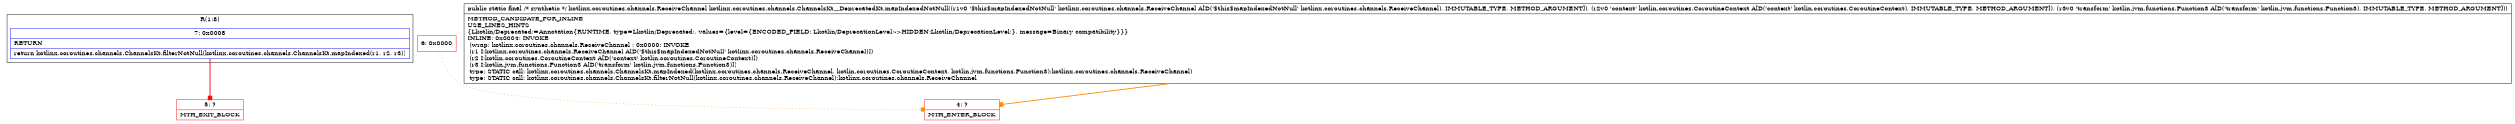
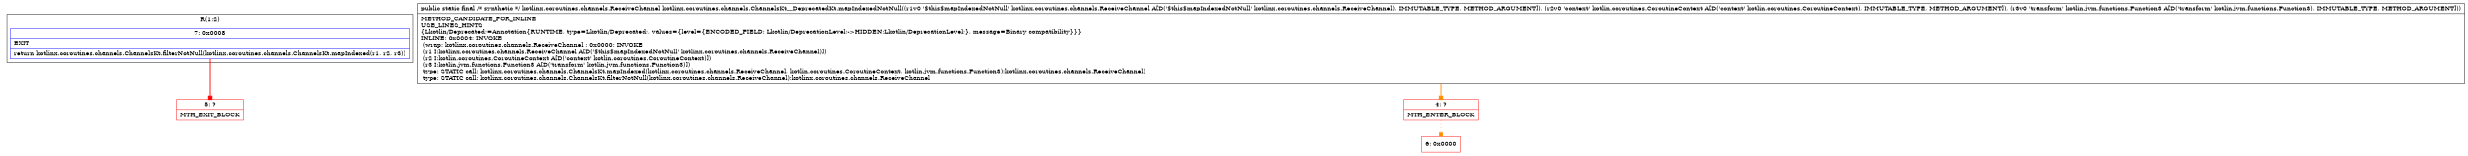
(210, 20) -> (210, 20)
(28, 43) -> (22, 43)
(670, 106) -> (1441, 126)
